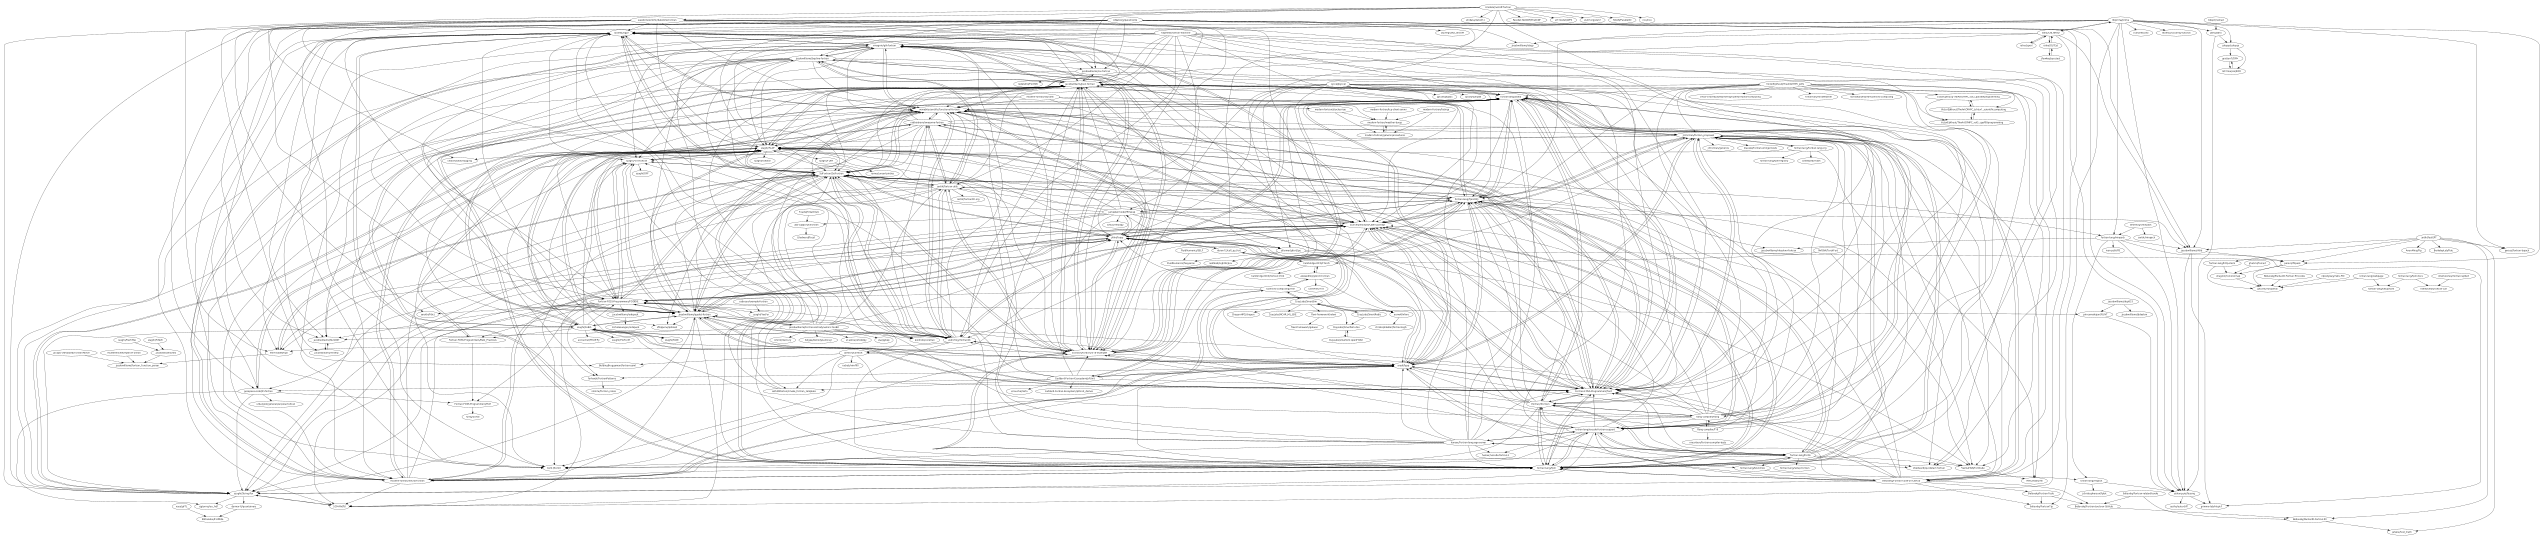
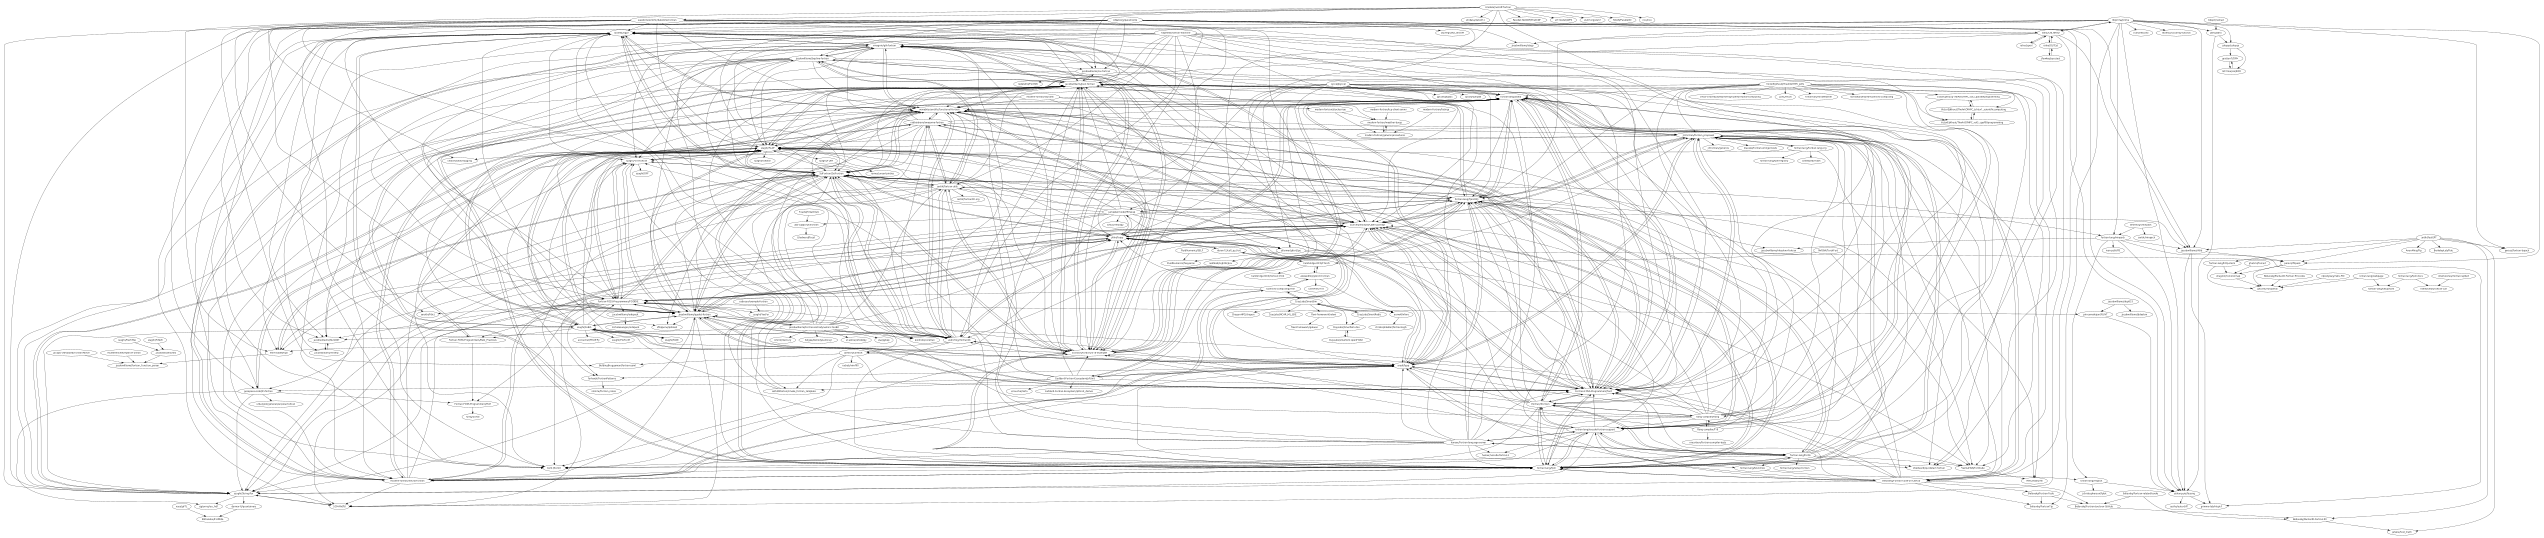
none -> (1589, 27)
none -> (1785, 97)
(1412, 116) -> none
